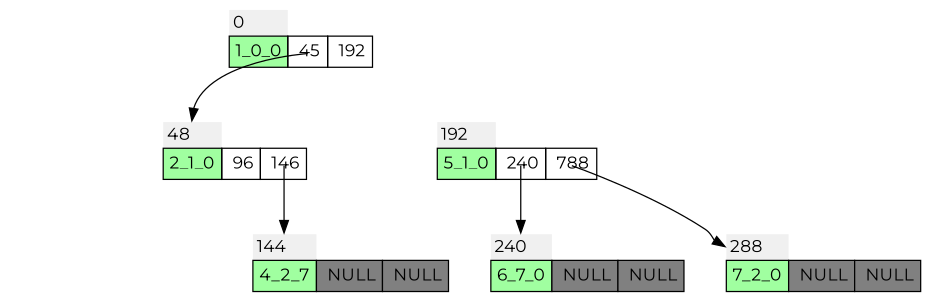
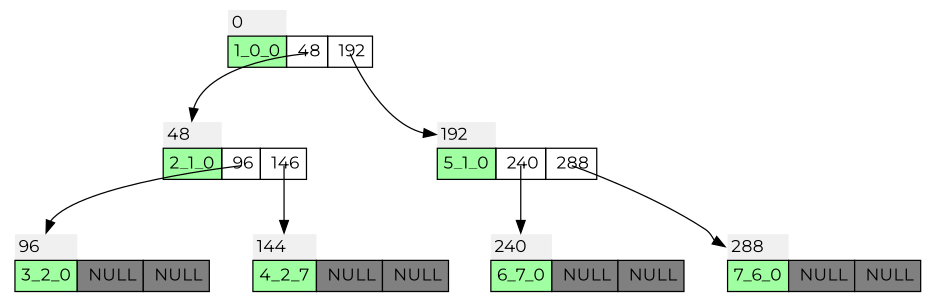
(308, 51) -> (307, 51)
none -> (379, 101)
(571, 163) -> (571, 163)
none -> (112, 263)
(757, 275) -> (758, 275)
